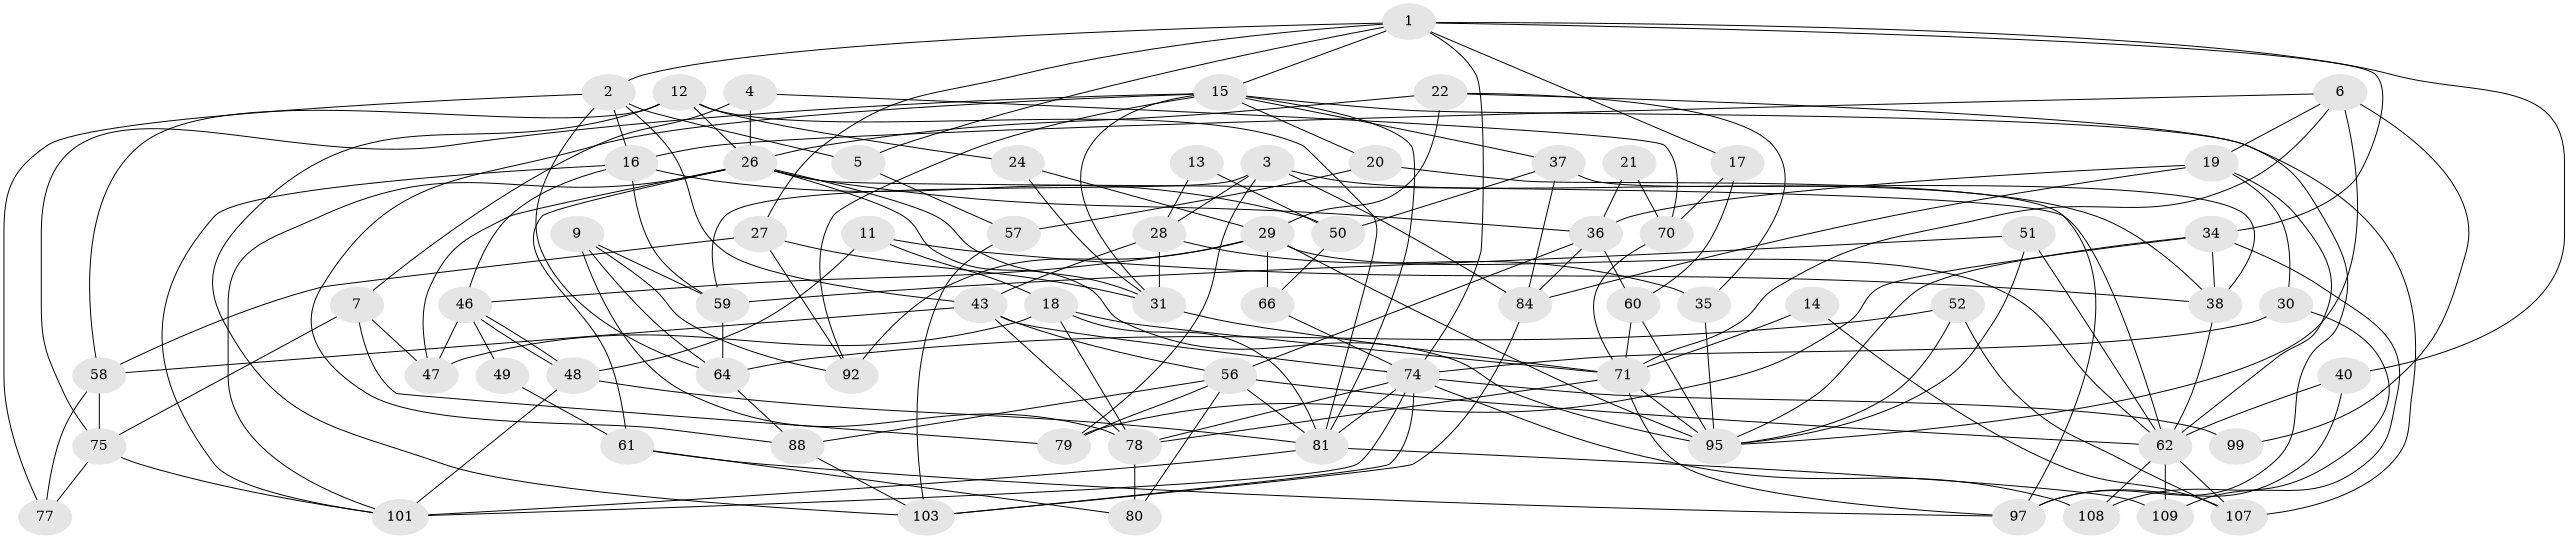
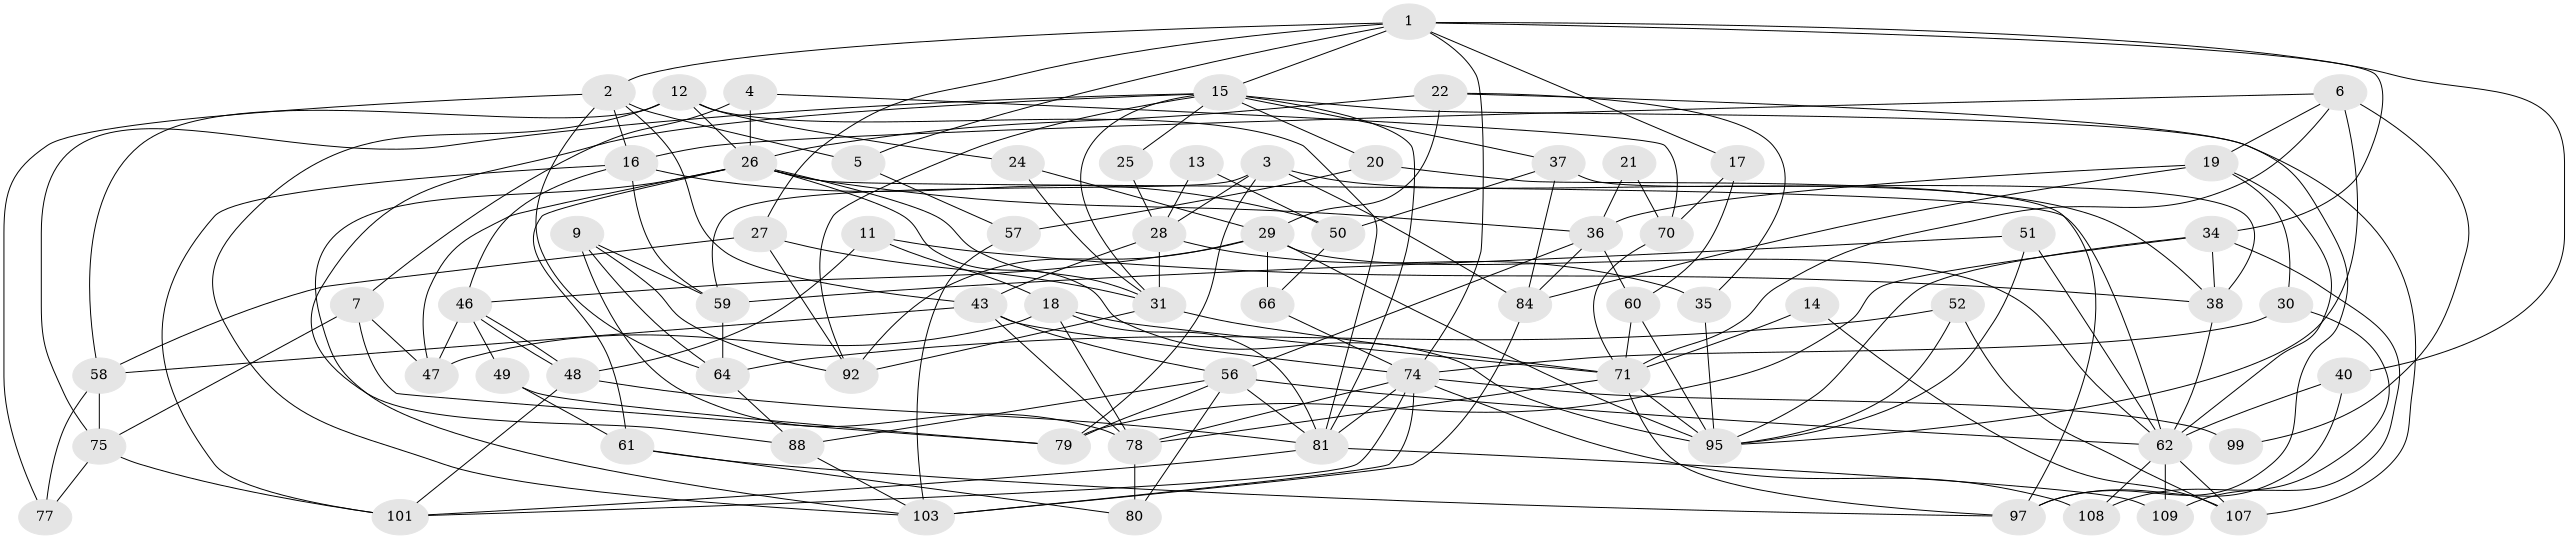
none -> (1126, 163)
(316, 218) -> (326, 337)
none -> (1031, 335)
none -> (779, 421)
